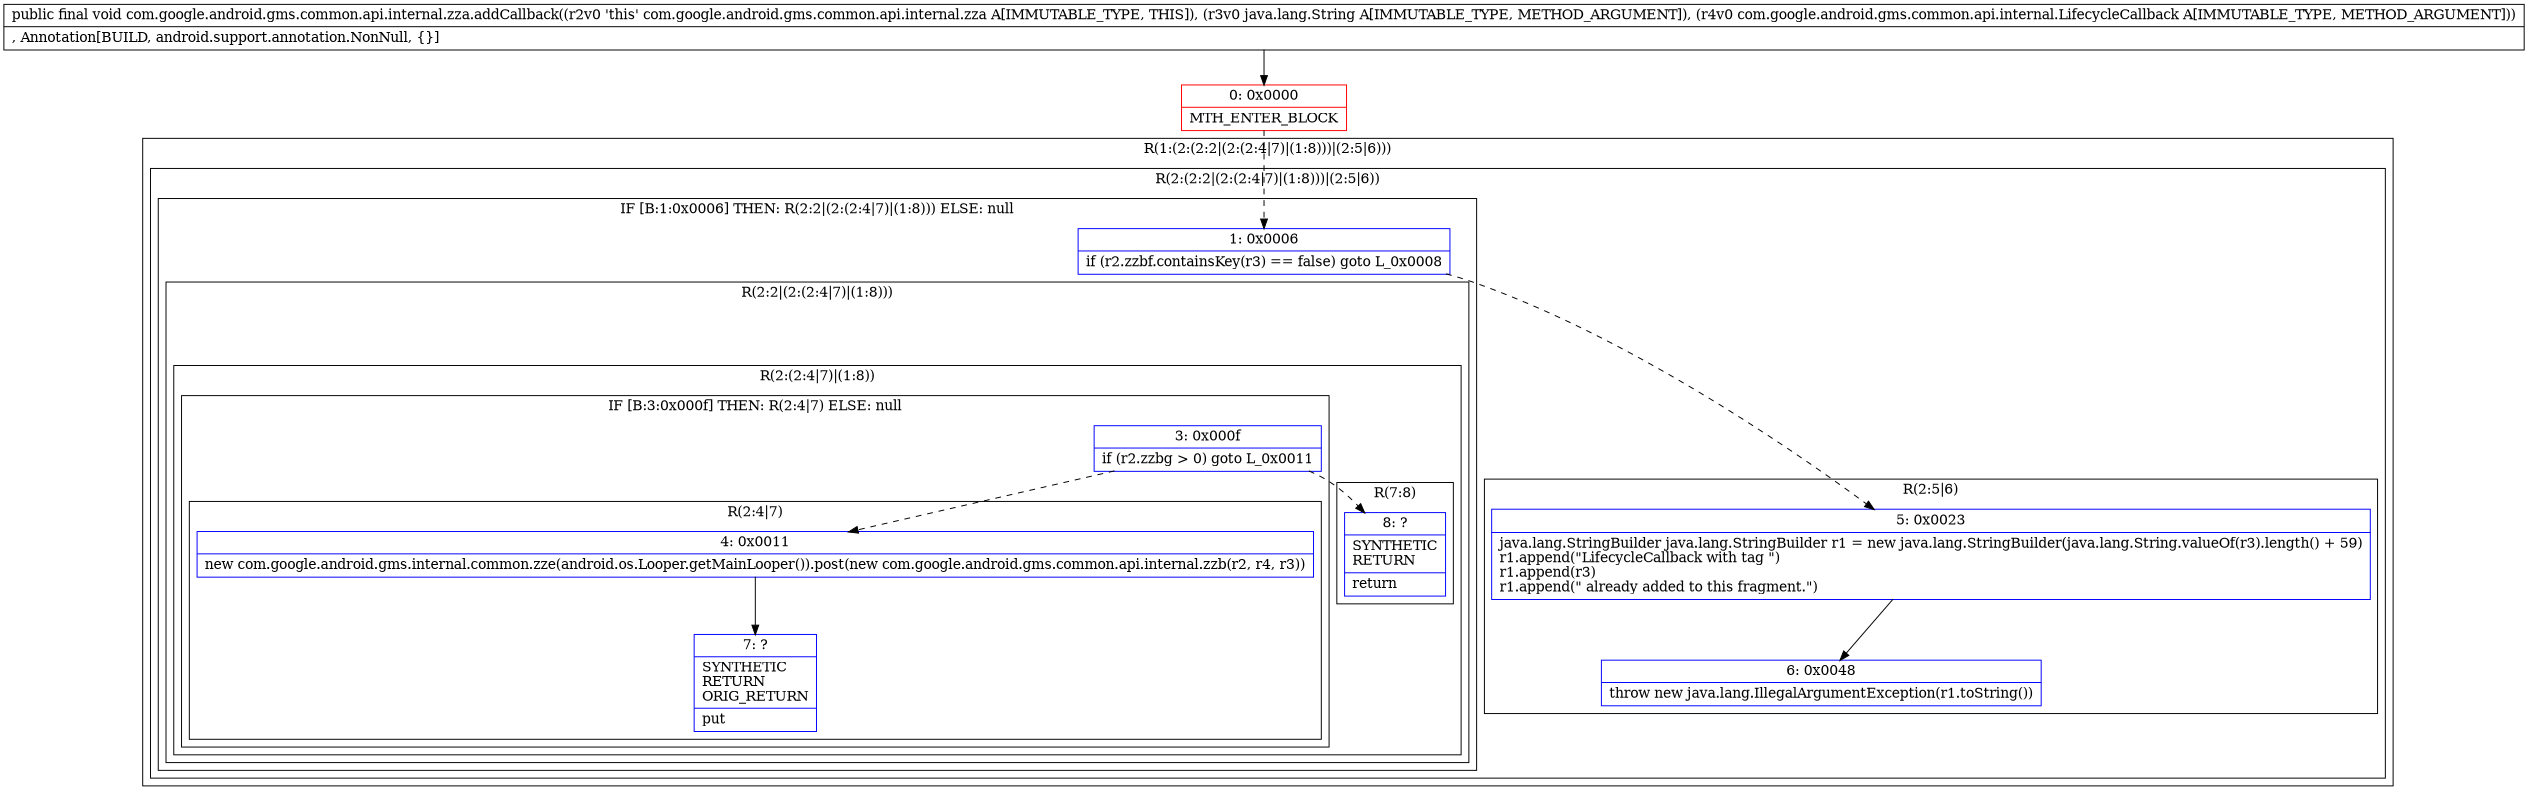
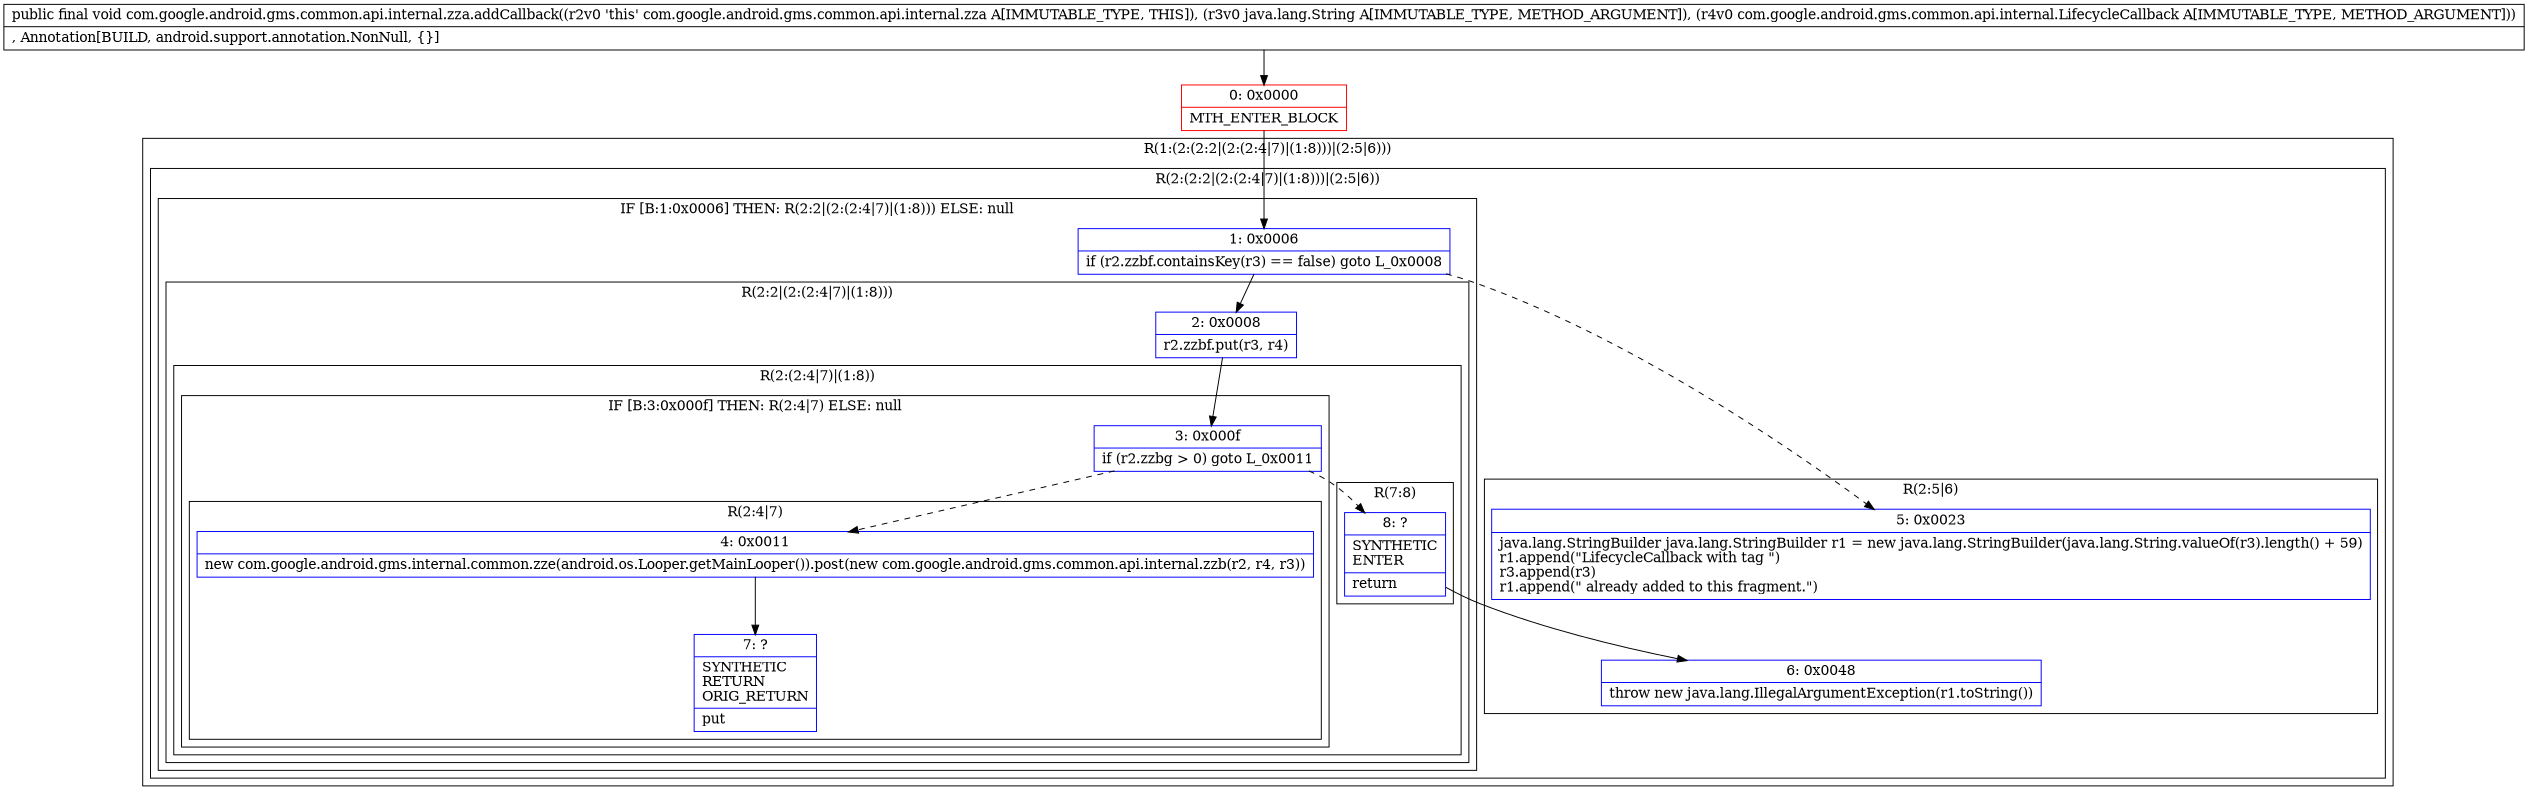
(1264, 175) -> (1264, 175)
none -> (1226, 335)
(1384, 561) -> (1378, 561)
(1548, 573) -> (1548, 573)
(1870, 626) -> (1559, 630)
